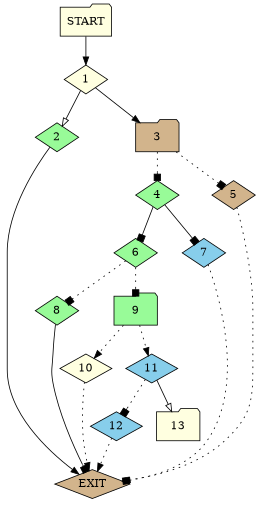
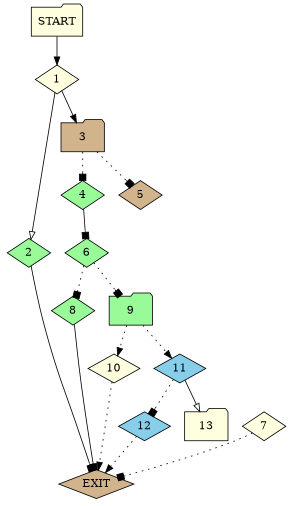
(178, 221) -> none
(204, 253) -> (264, 426)
(7, 315) -> (56, 366)
(253, 379) -> none
